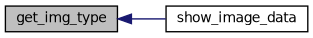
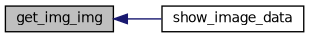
(61, 19) -> (59, 19)
